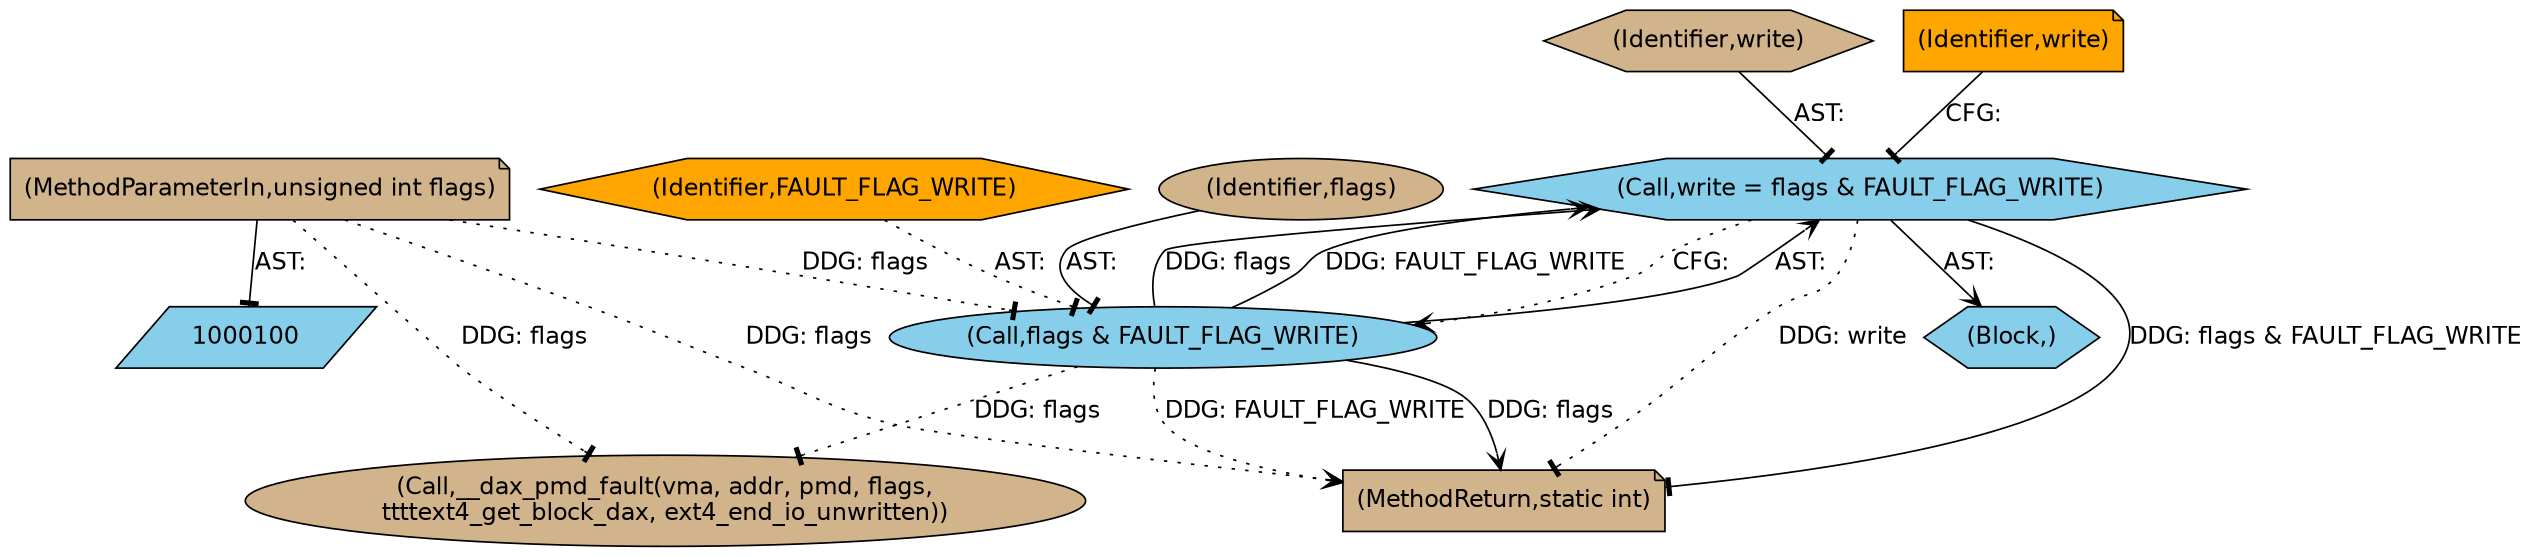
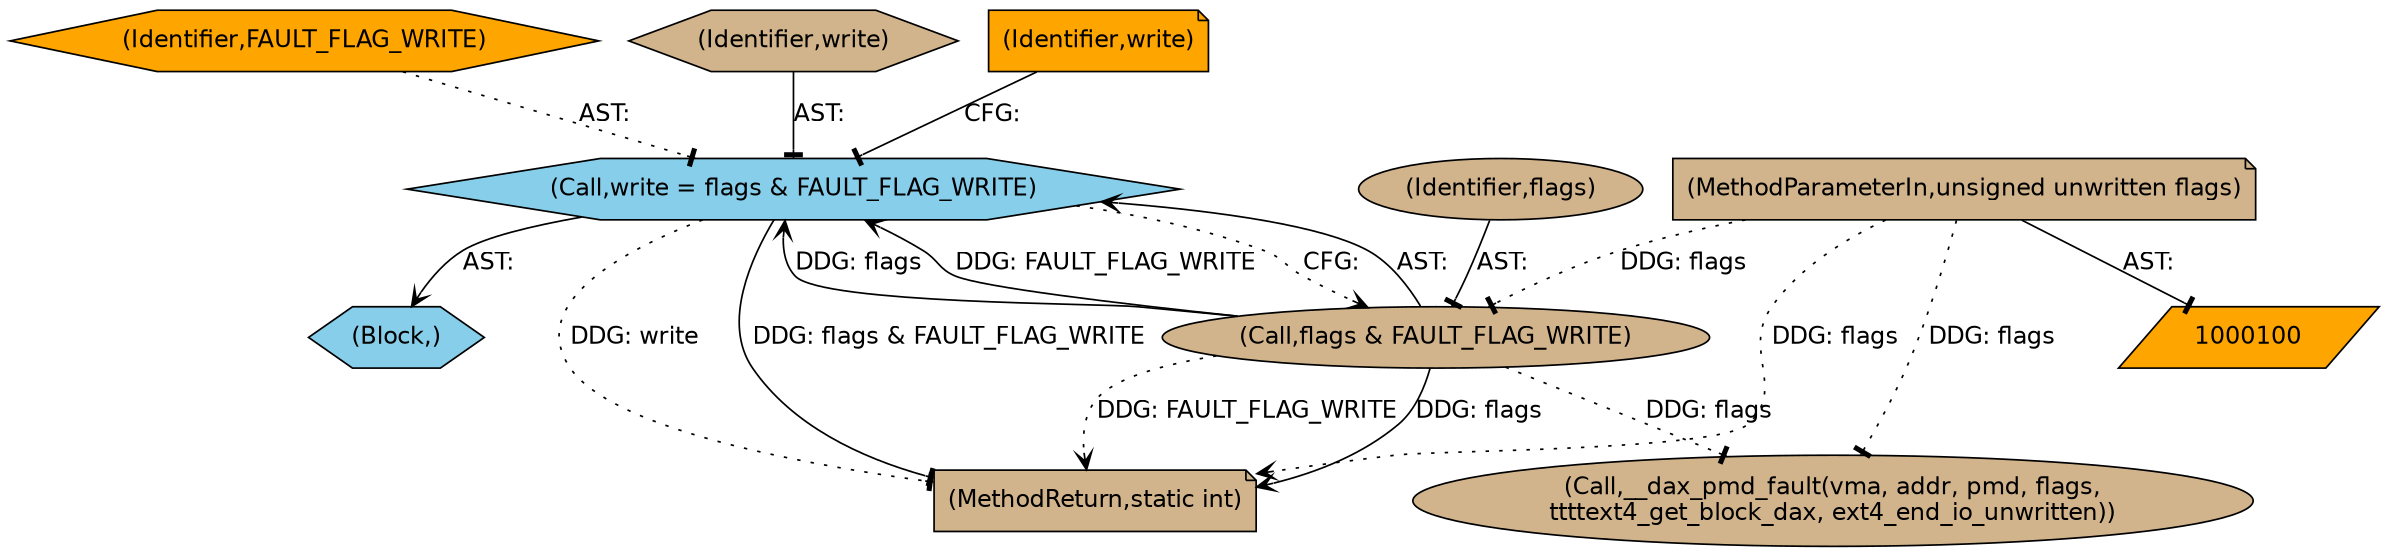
(260, 189) -> (1964, 189)
(975, 267) -> (545, 114)
(246, 337) -> (2249, 337)
(1163, 337) -> (1436, 337)
